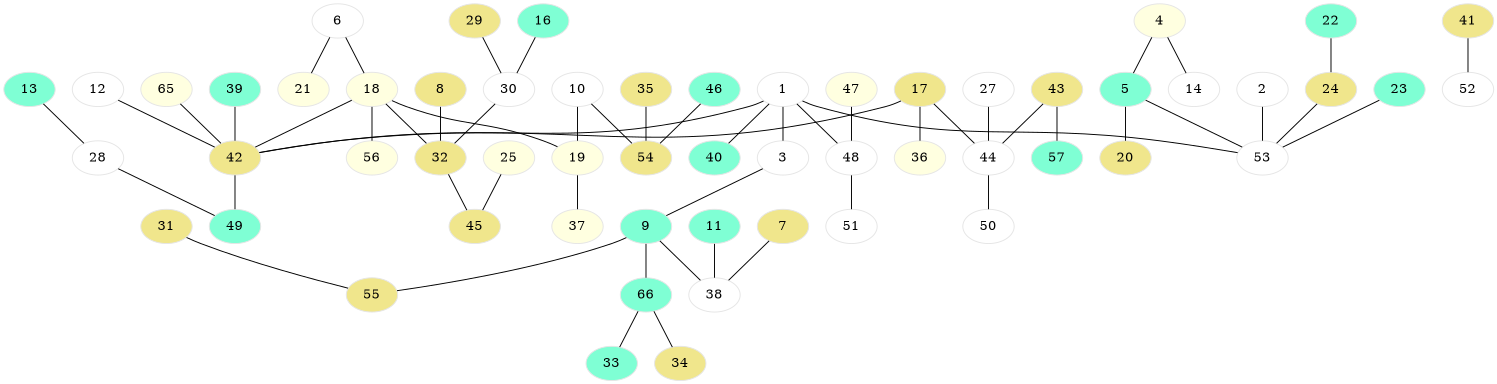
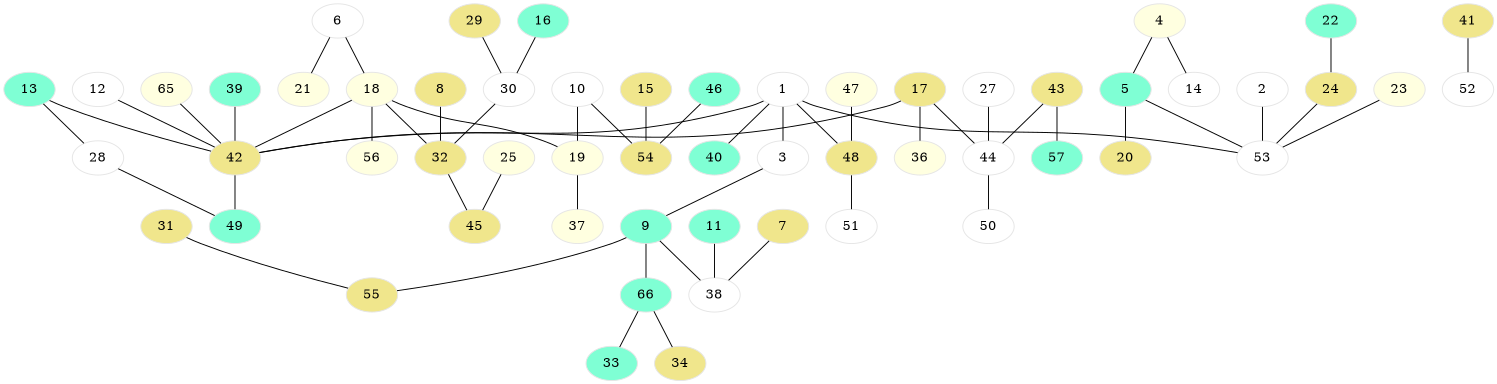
(646, 89) -> (646, 89)
(1399, 89) -> (1399, 89)
none -> (129, 129)
(851, 158) -> (851, 158)
